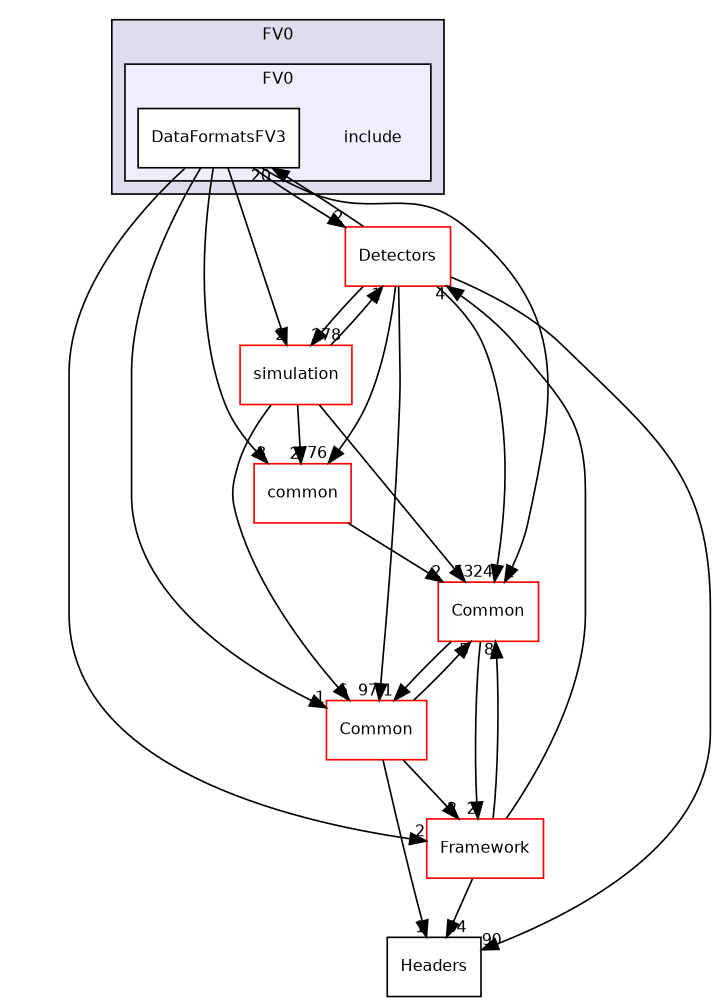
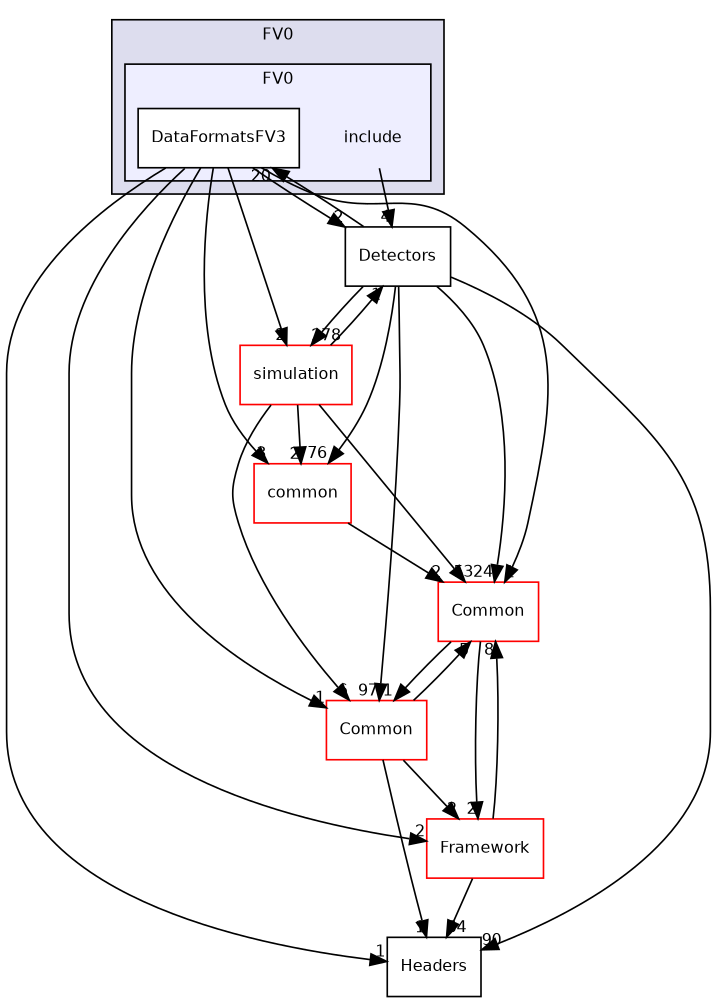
(398, 257) -> (398, 257)
(585, 543) -> (384, 189)
none -> (7, 650)
